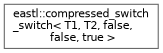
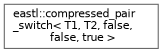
(81, 26) -> (81, 26)
